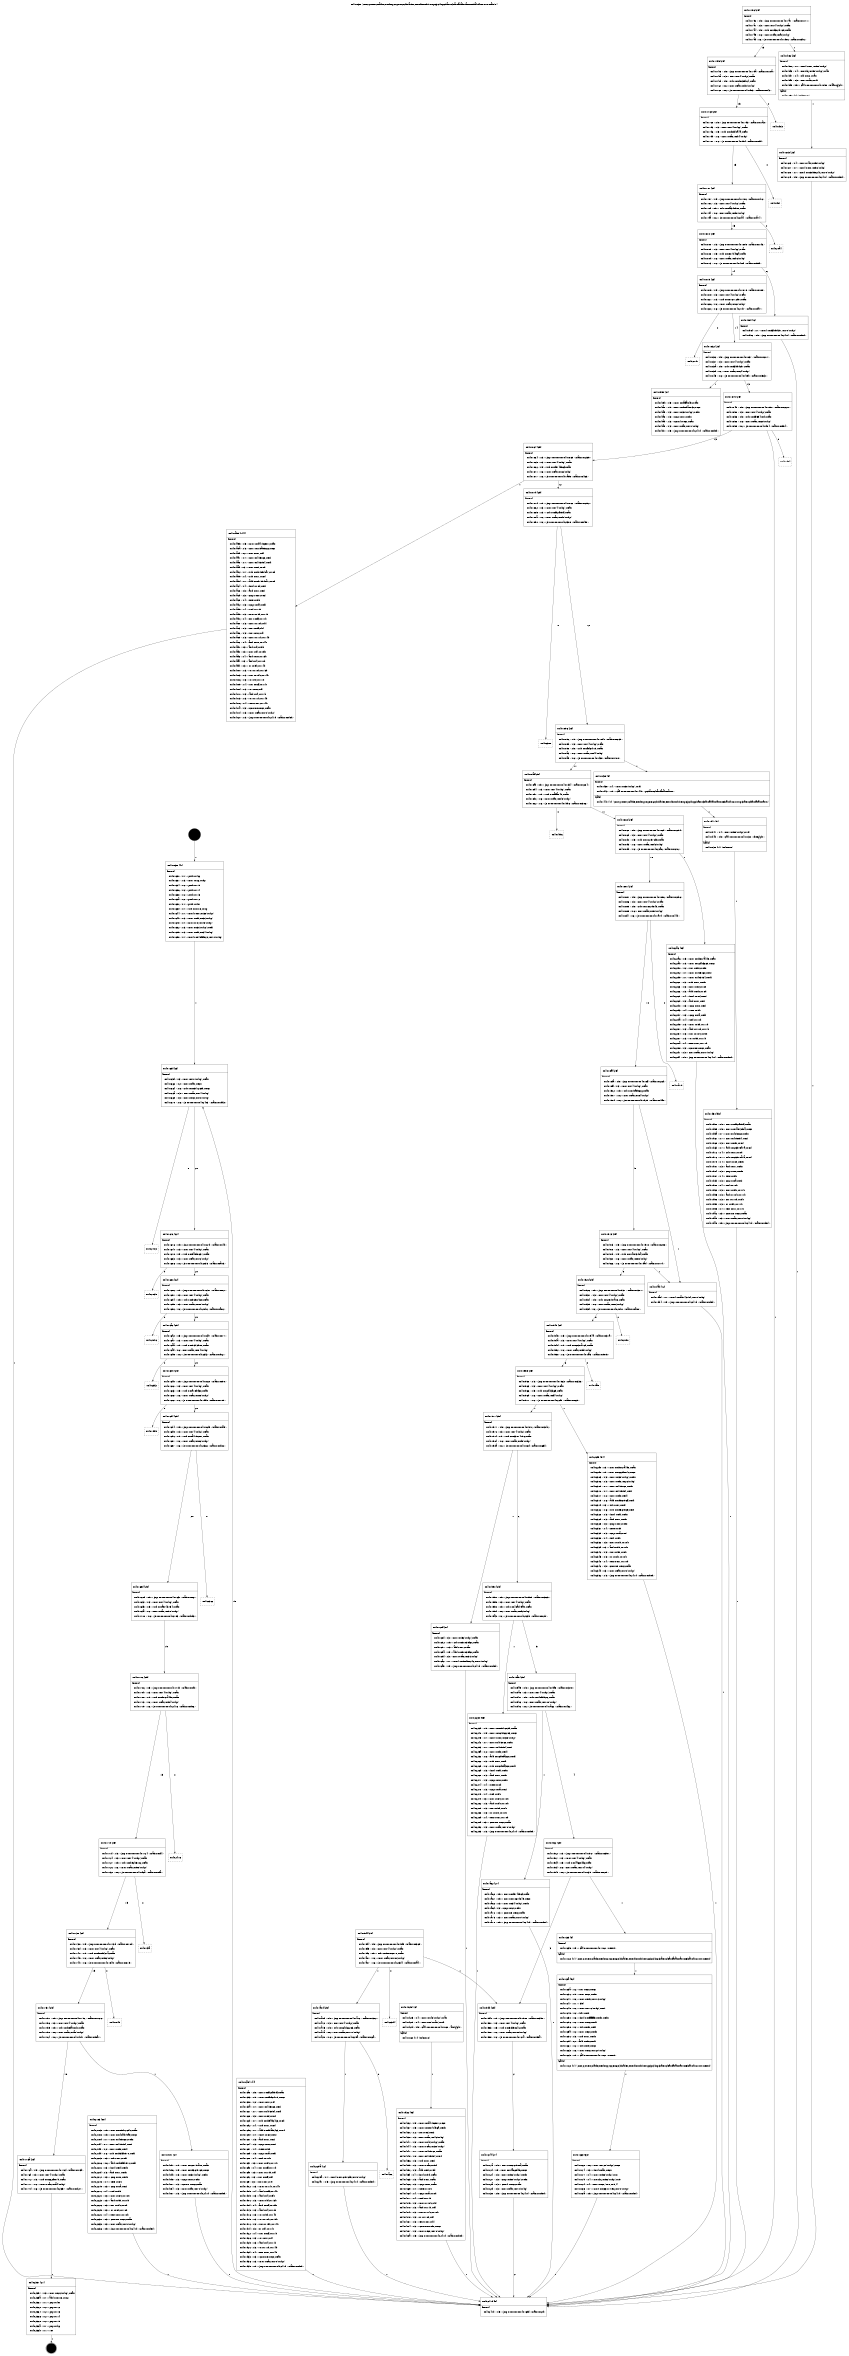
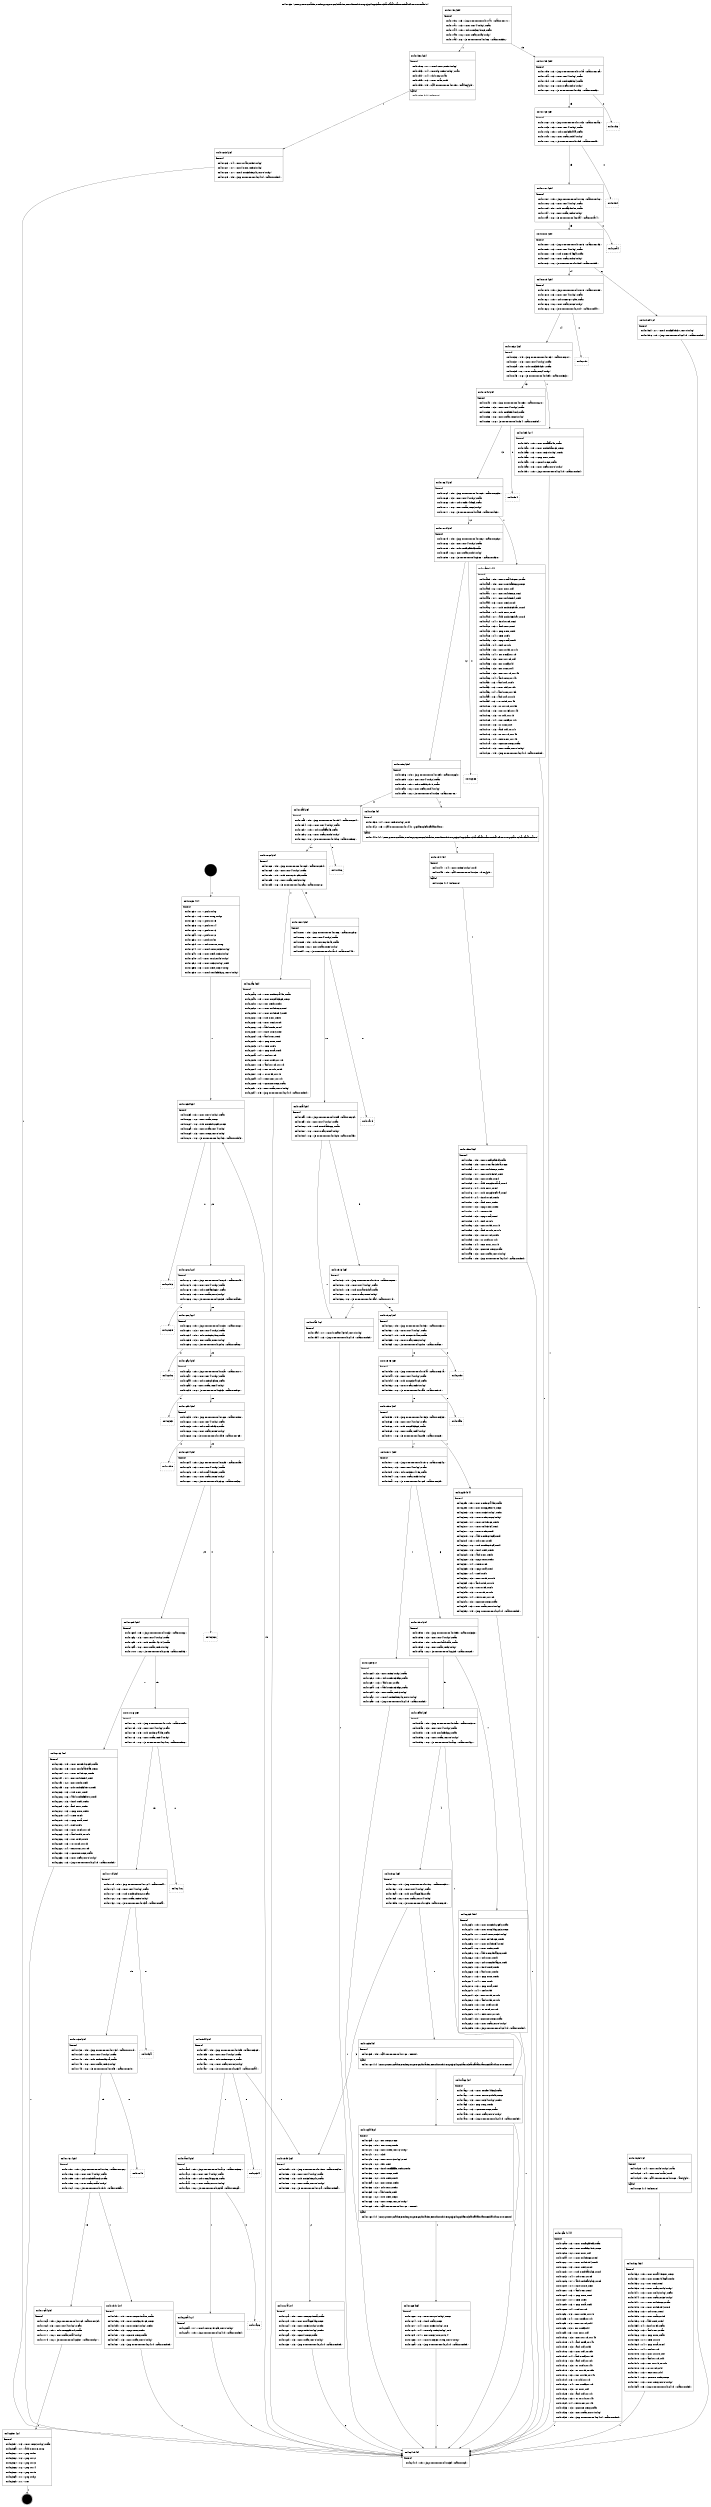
(774, 1455) -> (549, 1490)
none -> (123, 1701)
